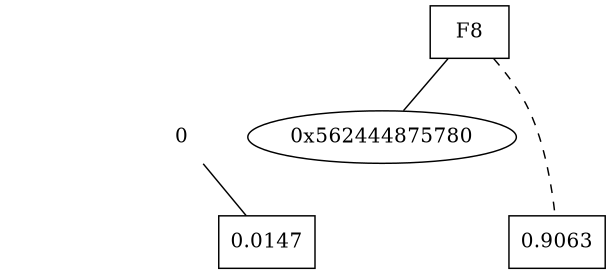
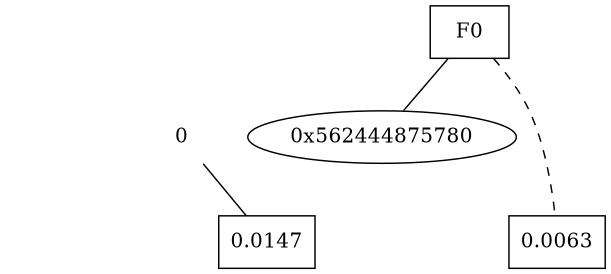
(470, 32) -> (470, 32)
(557, 242) -> (557, 242)
